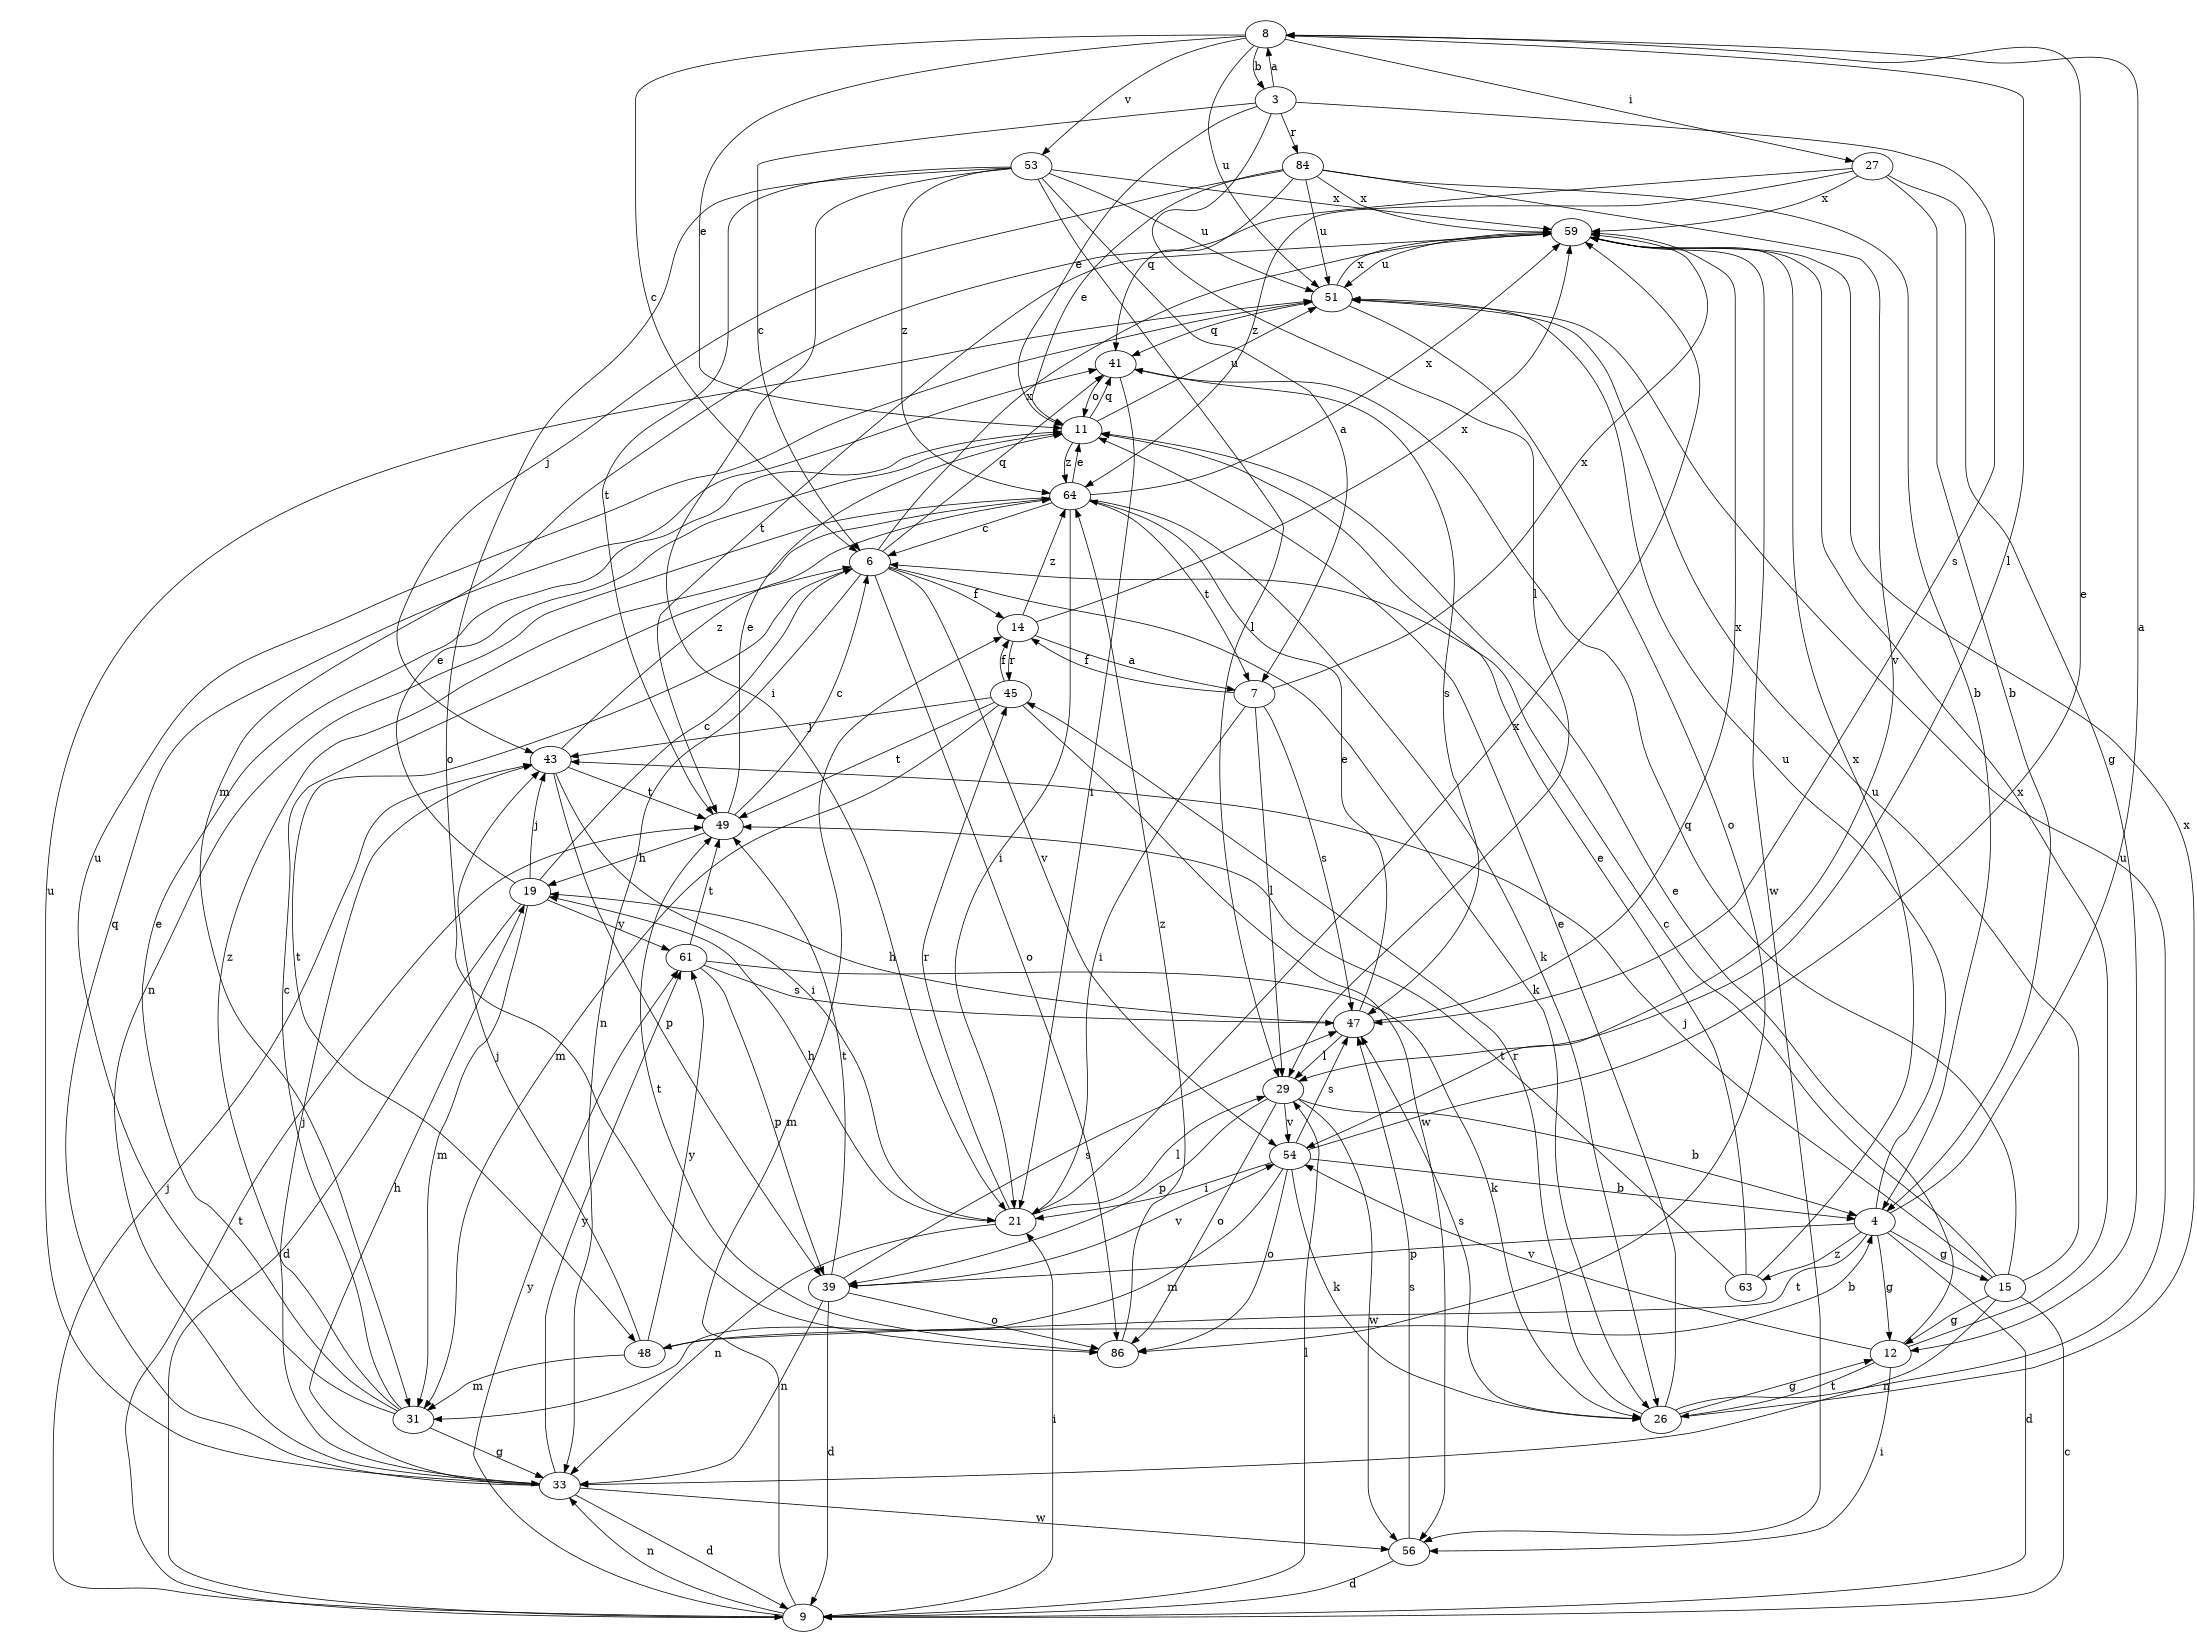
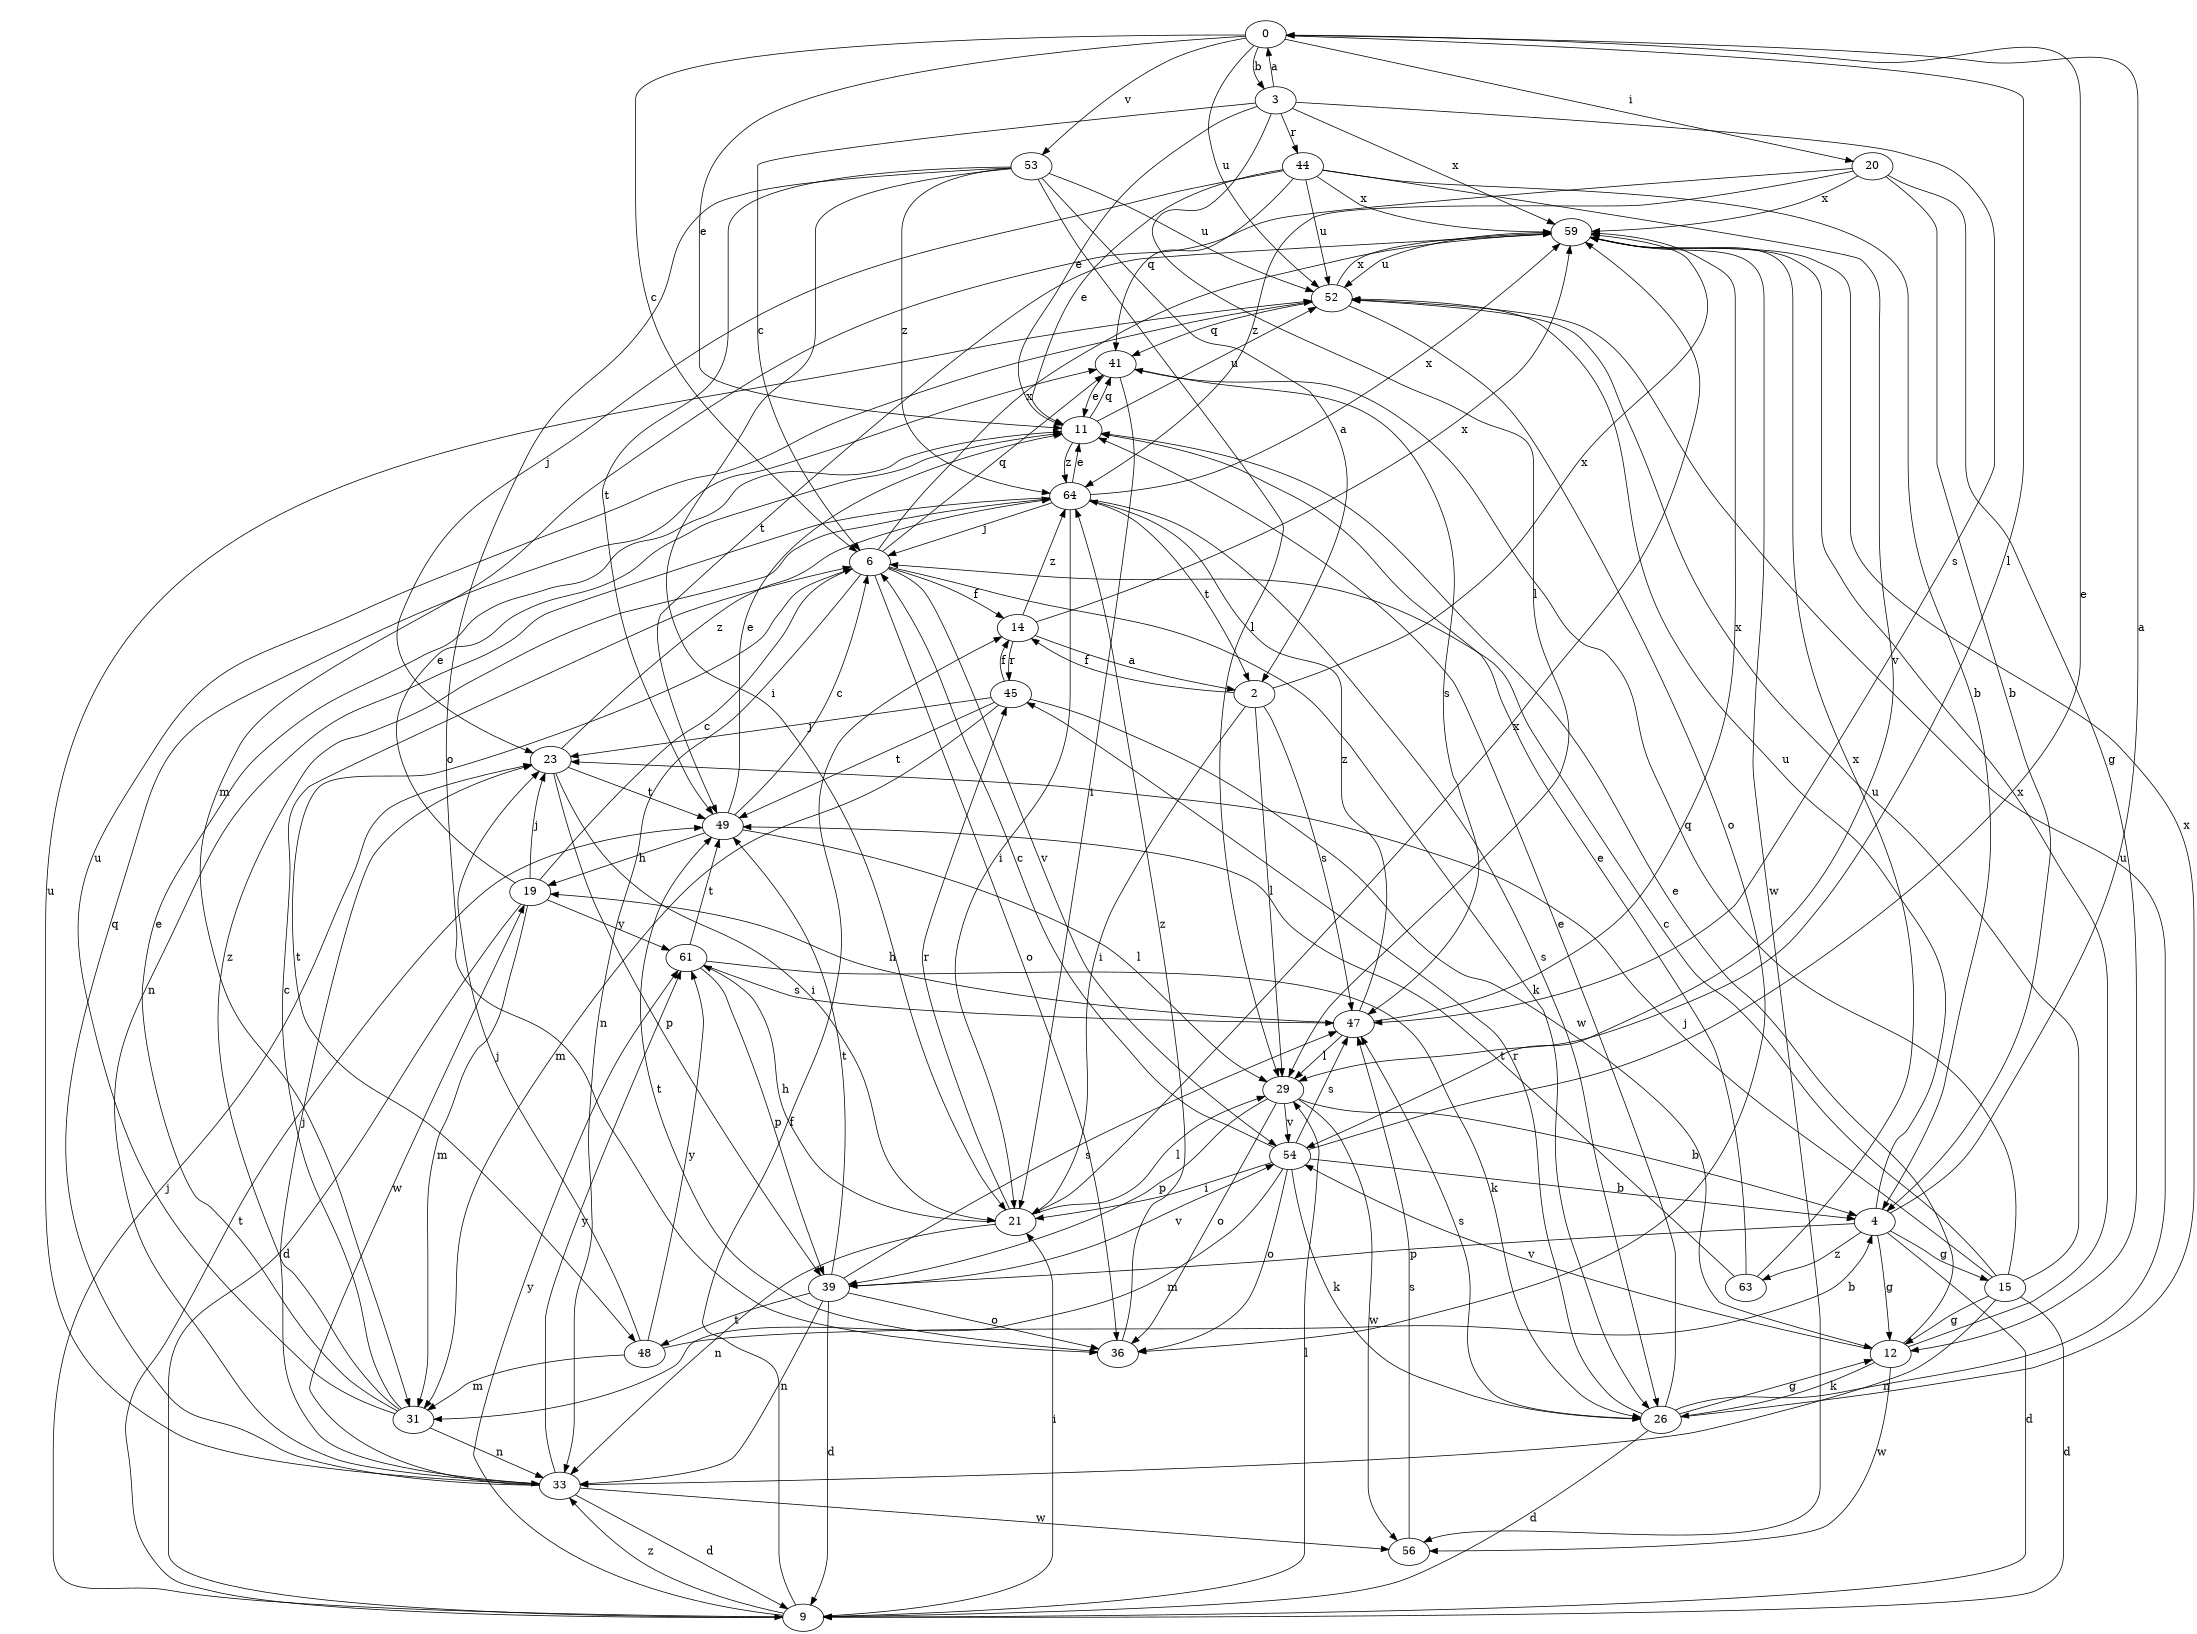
(1266, 34) -> (1266, 34)
(1303, 166) -> (1303, 166)
(1872, 166) -> (1872, 166)
(1297, 201) -> (1420, 165)
(1332, 298) -> (1332, 298)
(1096, 397) -> (1096, 397)
(985, 529) -> (985, 529)
(1254, 694) -> (1254, 694)
(551, 760) -> (551, 760)
(1345, 760) -> (1345, 760)
none -> (1032, 902)
none -> (1025, 908)
(1544, 958) -> (1544, 958)
(1399, 1038) -> (1478, 979)
(795, 1040) -> (805, 1148)
(792, 1123) -> (792, 1123)
(398, 1189) -> (398, 1189)
(1282, 1318) -> (738, 1314)
(1118, 1354) -> (1118, 1354)
(1833, 1387) -> (1833, 1387)
(500, 1453) -> (500, 1453)
(1882, 1453) -> (1882, 1453)
(2067, 1453) -> (2067, 1453)
(651, 1552) -> (651, 1552)
(1116, 1609) -> (1262, 1601)
